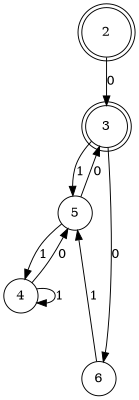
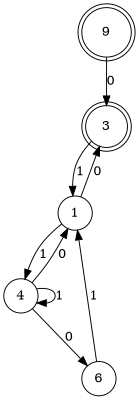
(107, 32) -> (107, 32)
(75, 213) -> (75, 213)
(111, 250) -> (57, 334)
